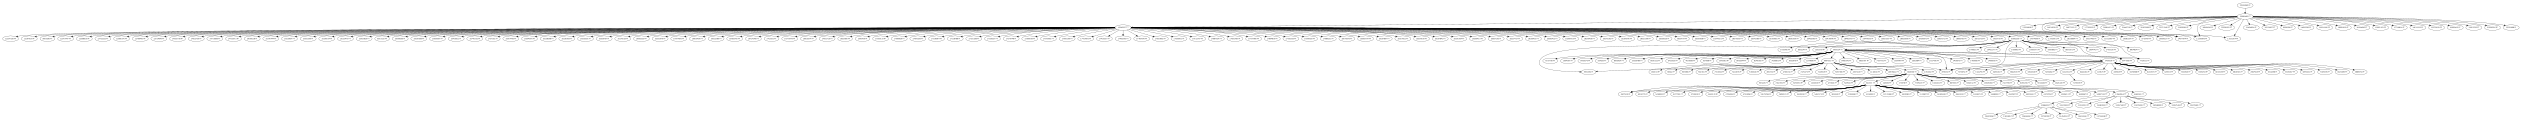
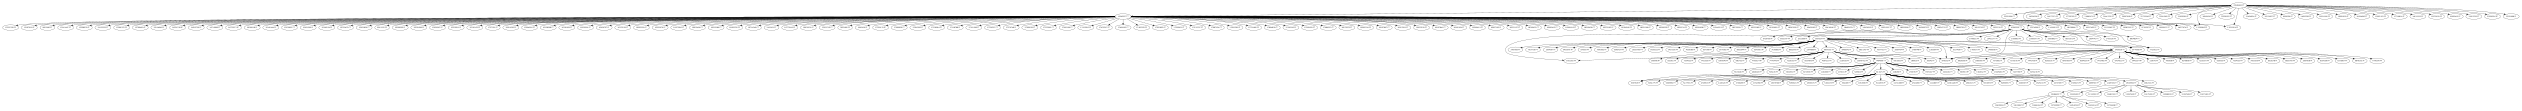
(2245, 10) -> (2201, 9)
none -> (1602, 50)
none -> (1917, 50)
(2072, 77) -> (2056, 54)
